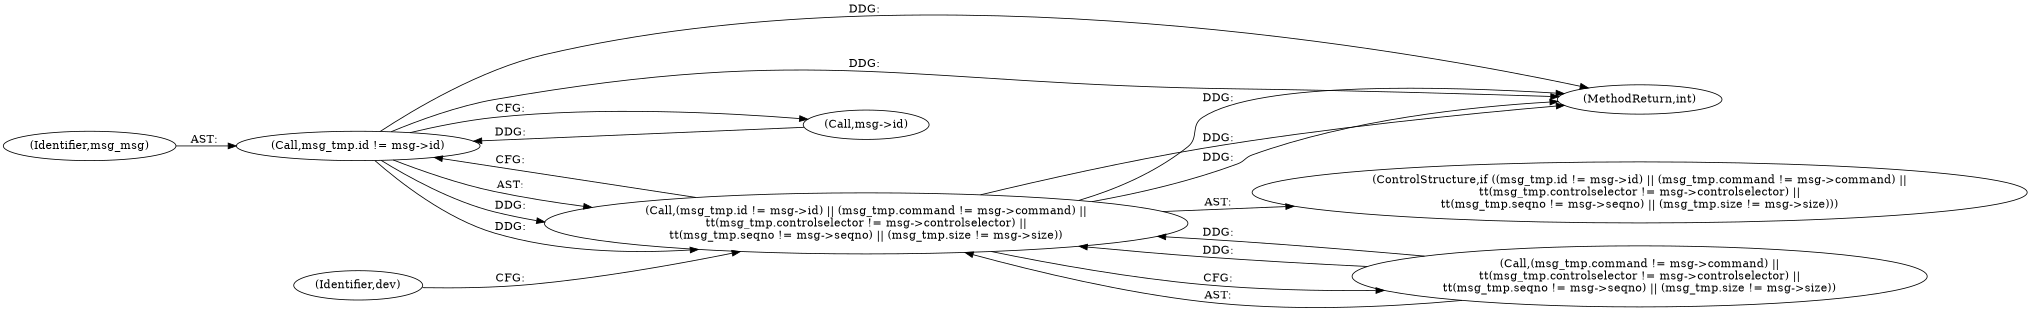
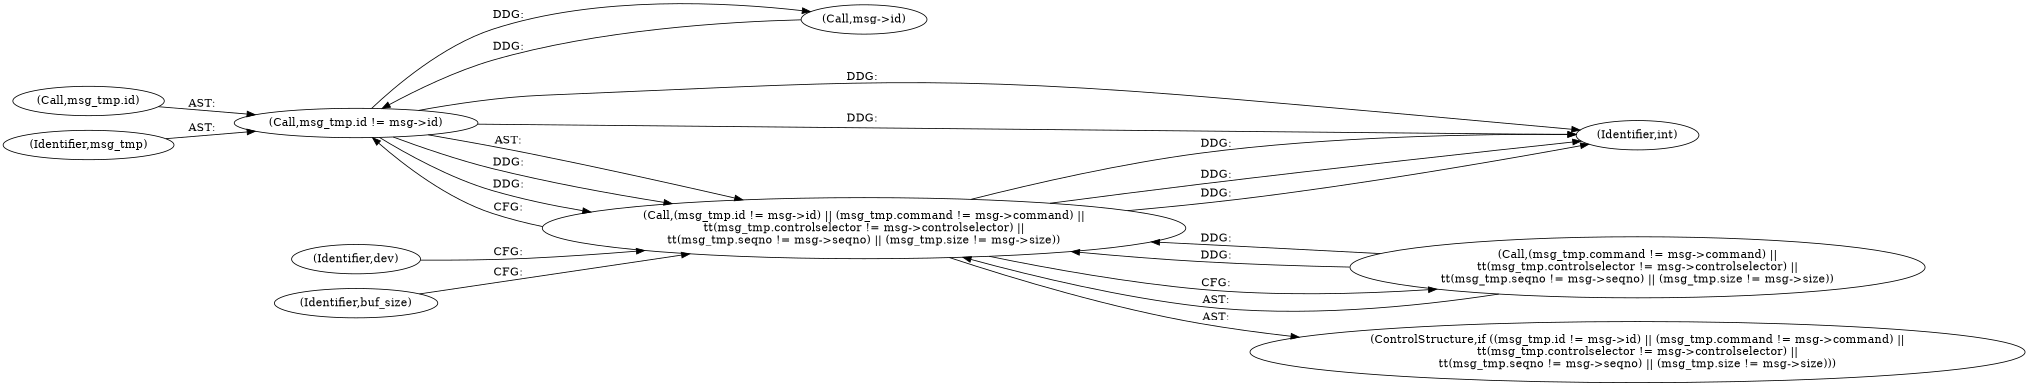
(1640, 99) -> (1638, 135)
none -> (89, 101)
(512, 109) -> (510, 15)
(90, 146) -> (89, 145)
none -> (356, 303)
